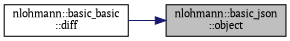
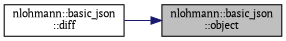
(66, 21) -> (64, 21)
